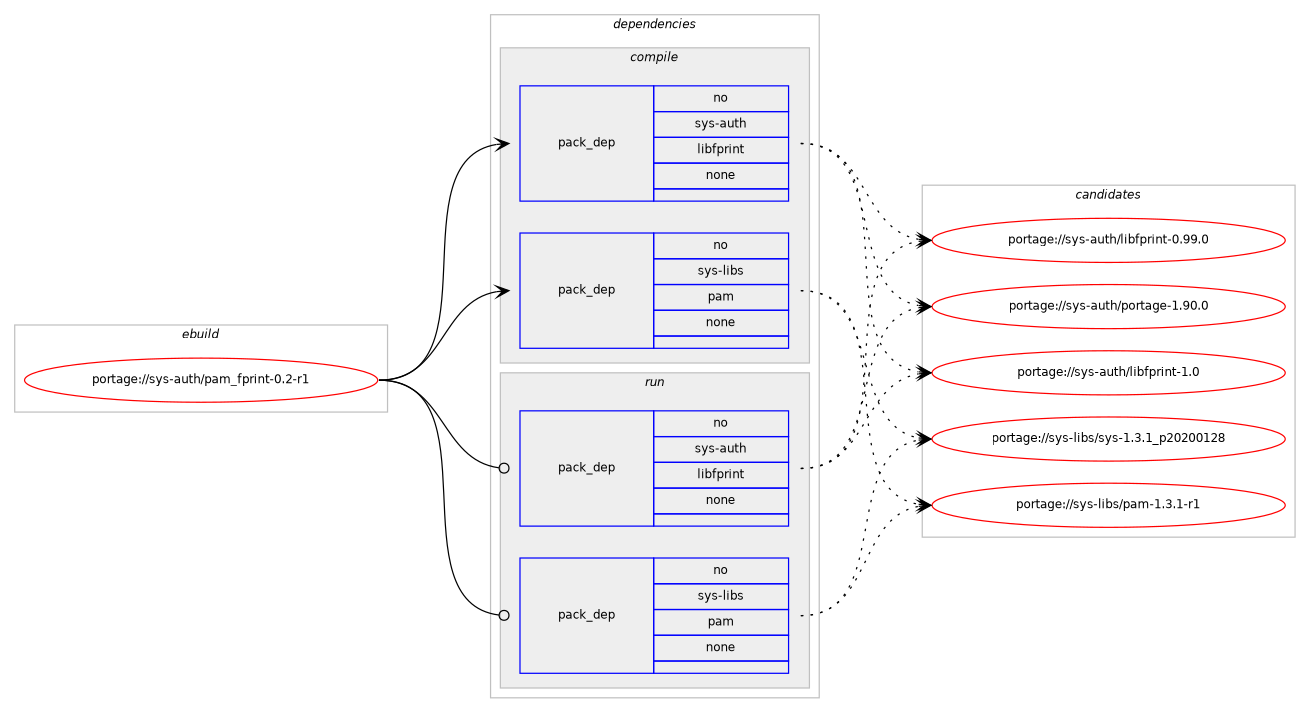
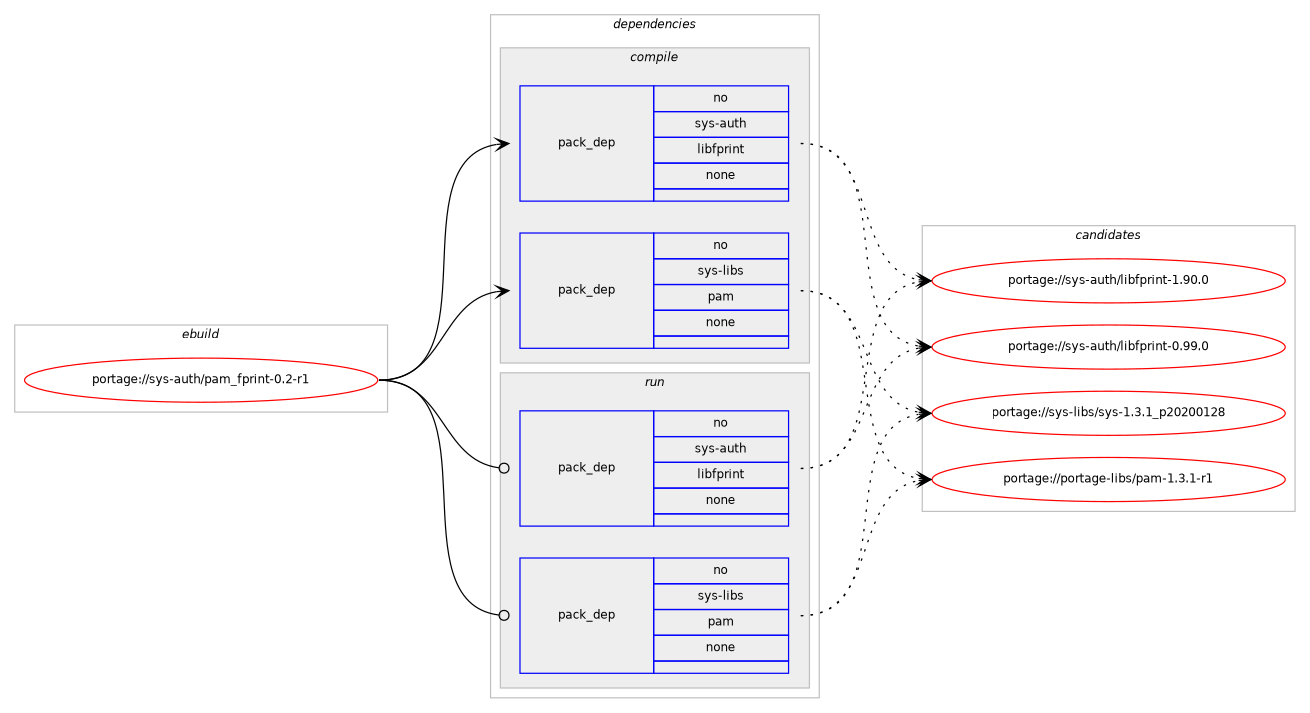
(1109, 307) -> (1109, 281)
(1109, 373) -> none
(1109, 505) -> (1109, 480)
